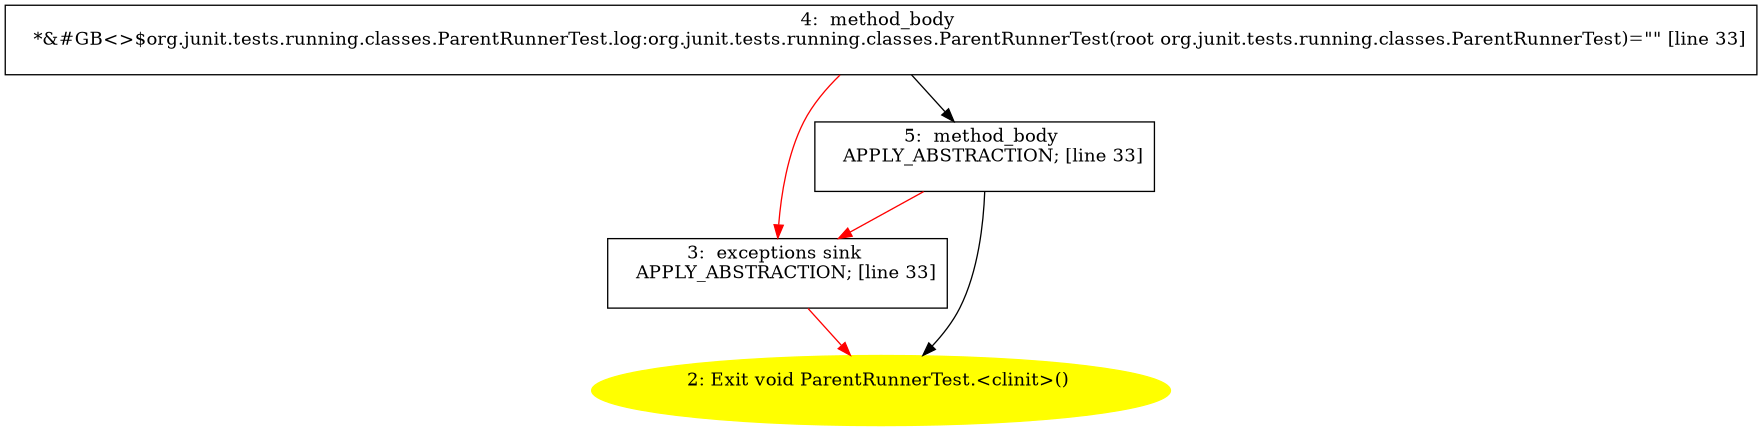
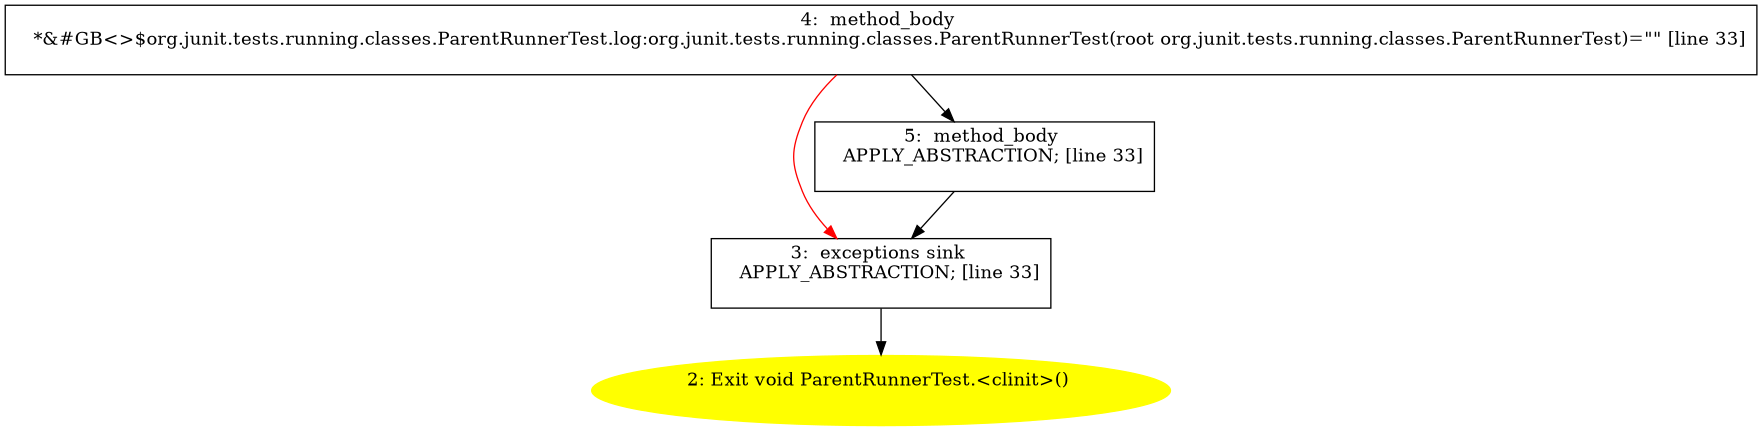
(887, 212) -> (937, 210)
(973, 274) -> none
(825, 327) -> (881, 325)
